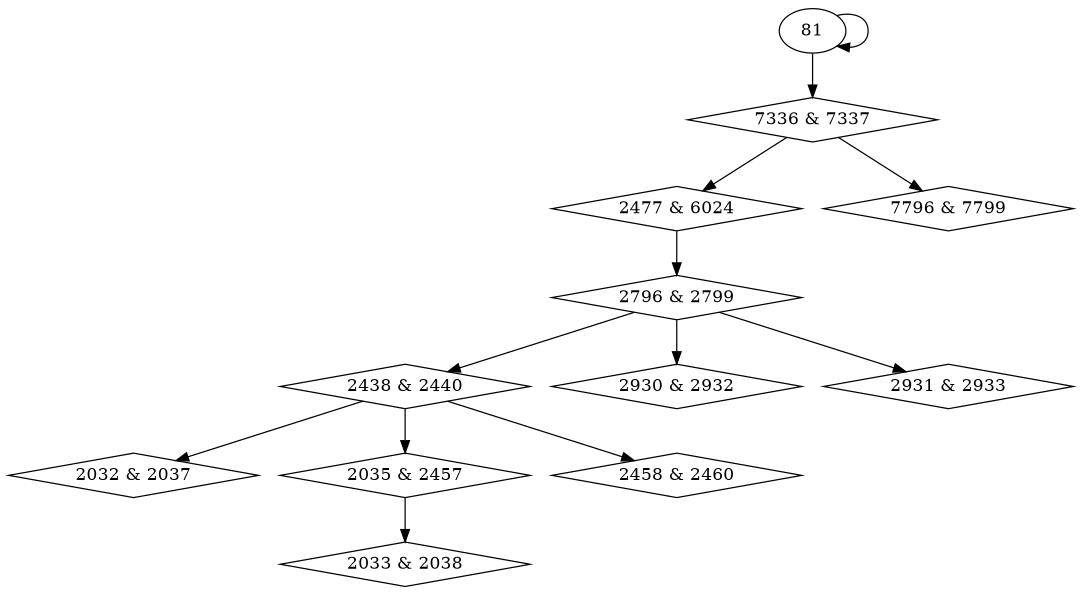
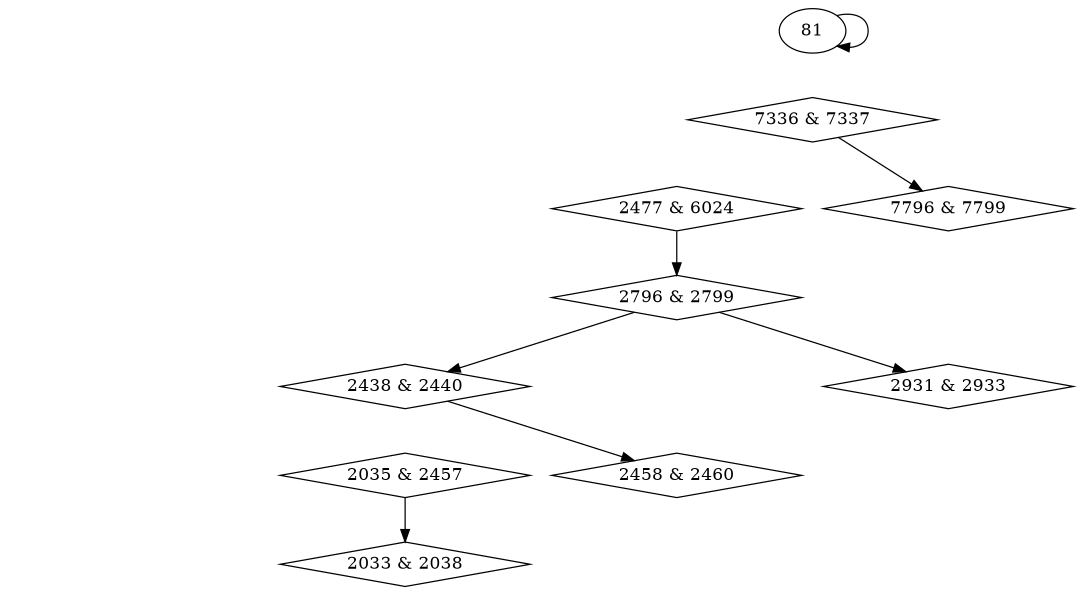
(813, 69) -> none
(750, 161) -> none
(677, 386) -> none
(405, 425) -> none
(133, 475) -> none
